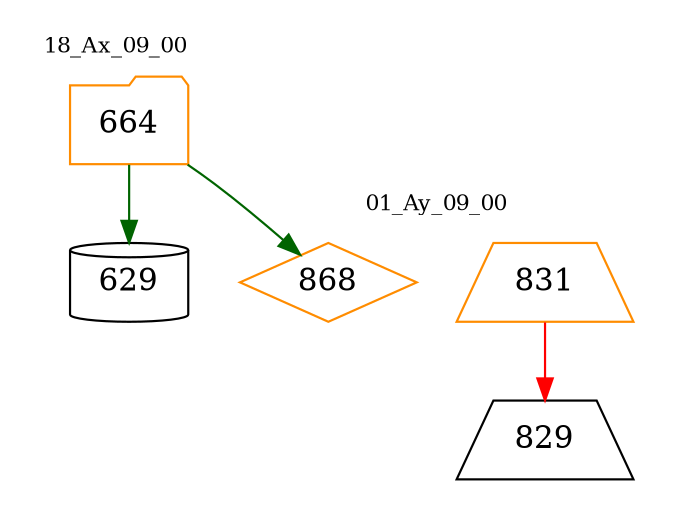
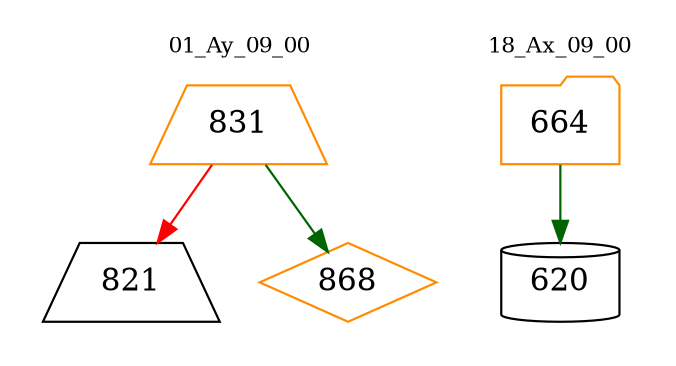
(237, 201) -> (290, 199)
(129, 282) -> (560, 282)
(545, 440) -> (131, 282)
